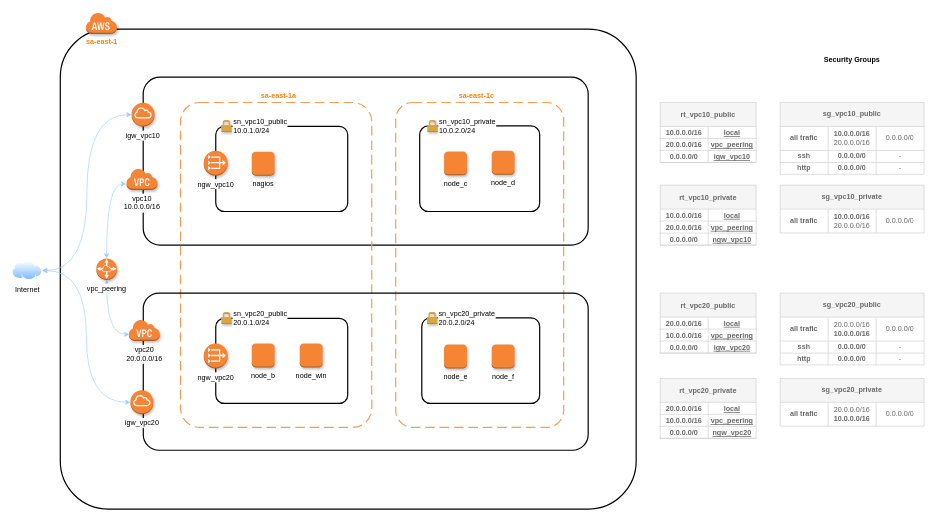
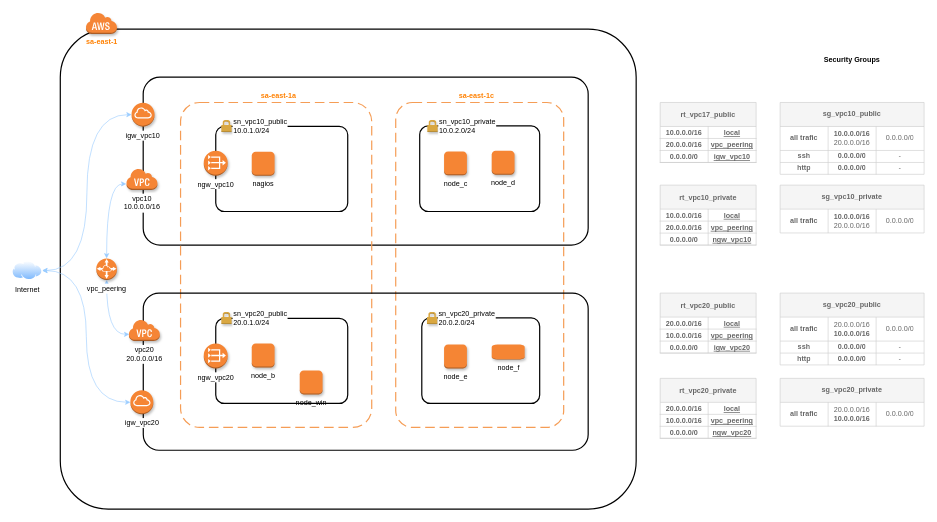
(708, 115) -> (708, 115)
(311, 355) -> (311, 382)
(503, 357) -> (508, 352)
